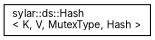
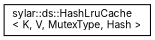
(77, 20) -> (77, 20)
